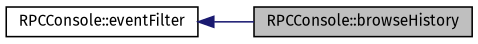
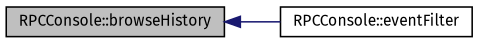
(234, 22) -> (260, 22)
